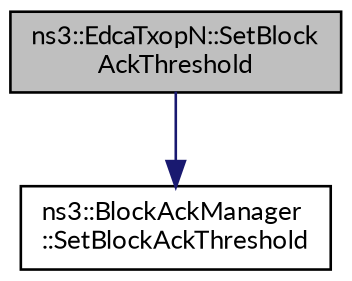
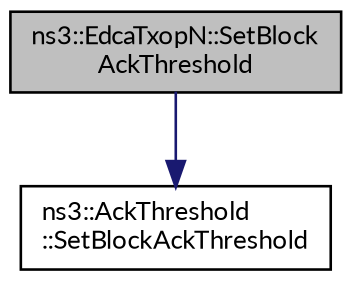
(176, 228) -> (176, 228)
